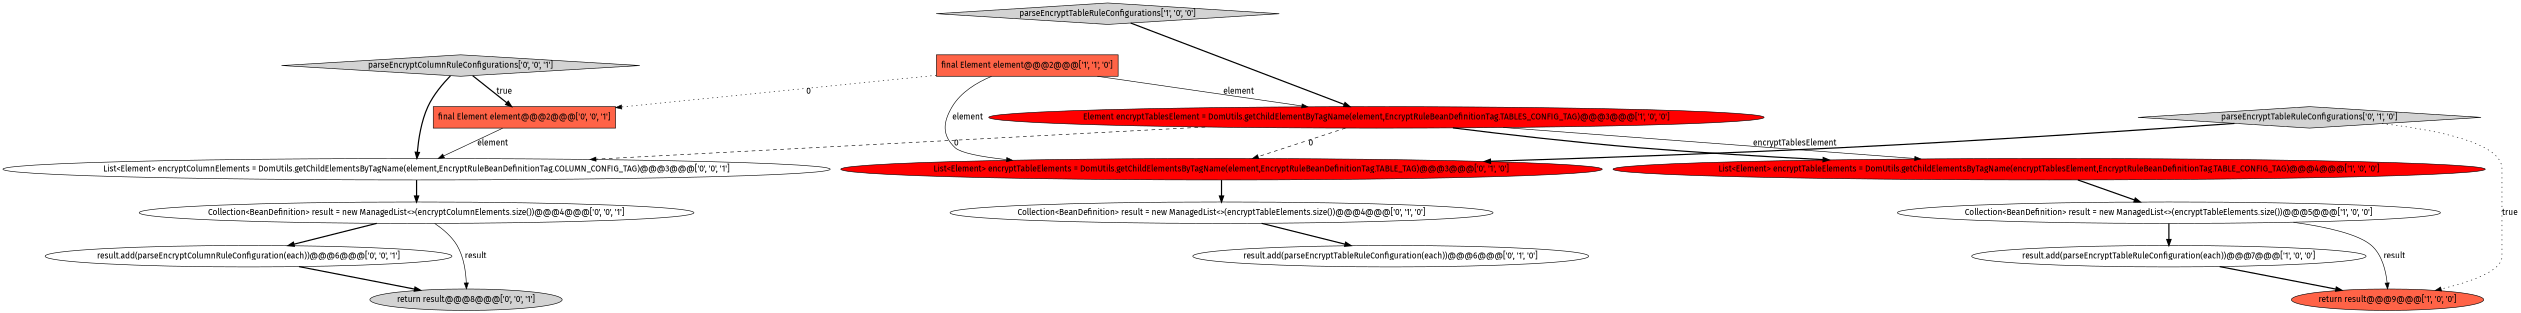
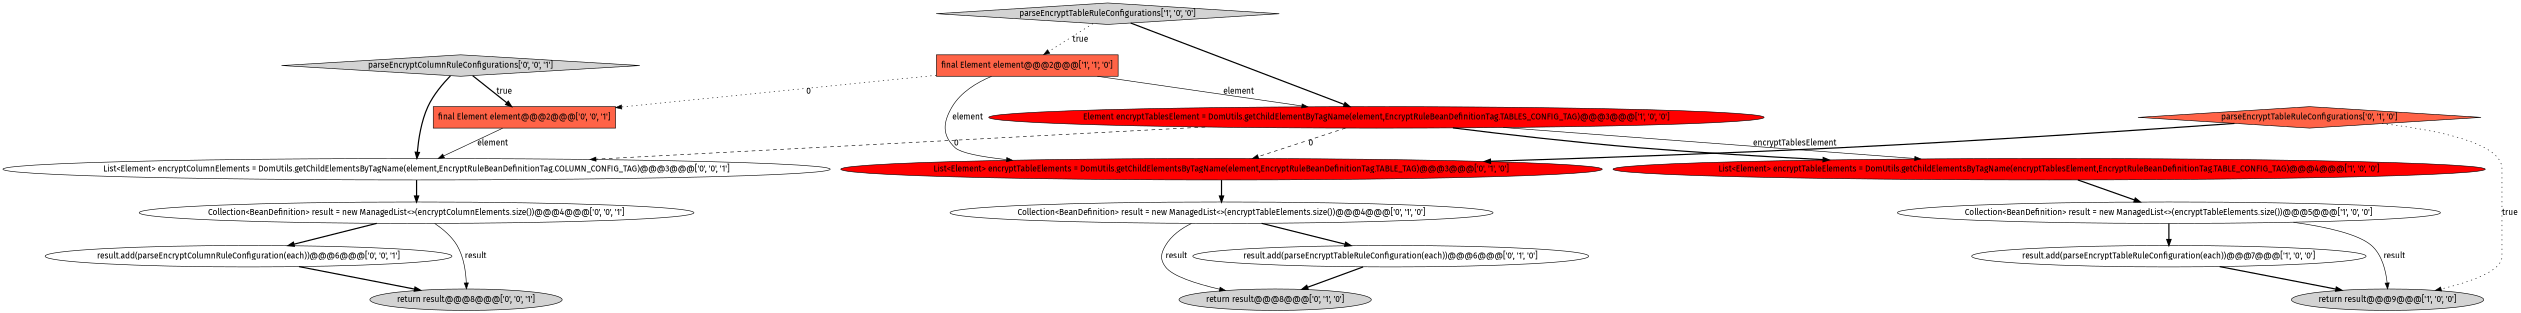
none -> (1071, 38)
(2310, 117) -> (2310, 117)
none -> (1275, 300)
(2388, 300) -> (2388, 300)
